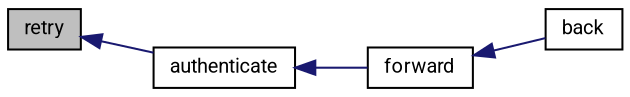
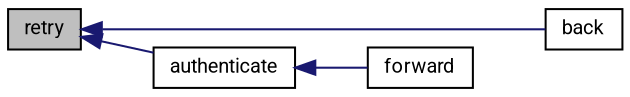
(519, 44) -> (324, 29)
